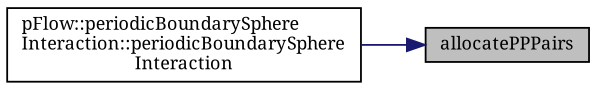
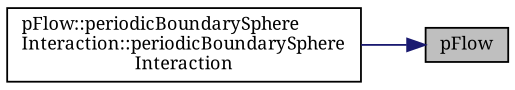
(507, 45) -> (467, 45)
